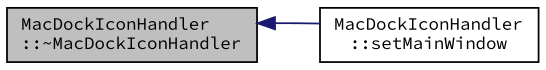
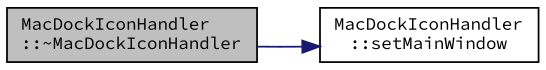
(297, 23) -> (280, 47)
